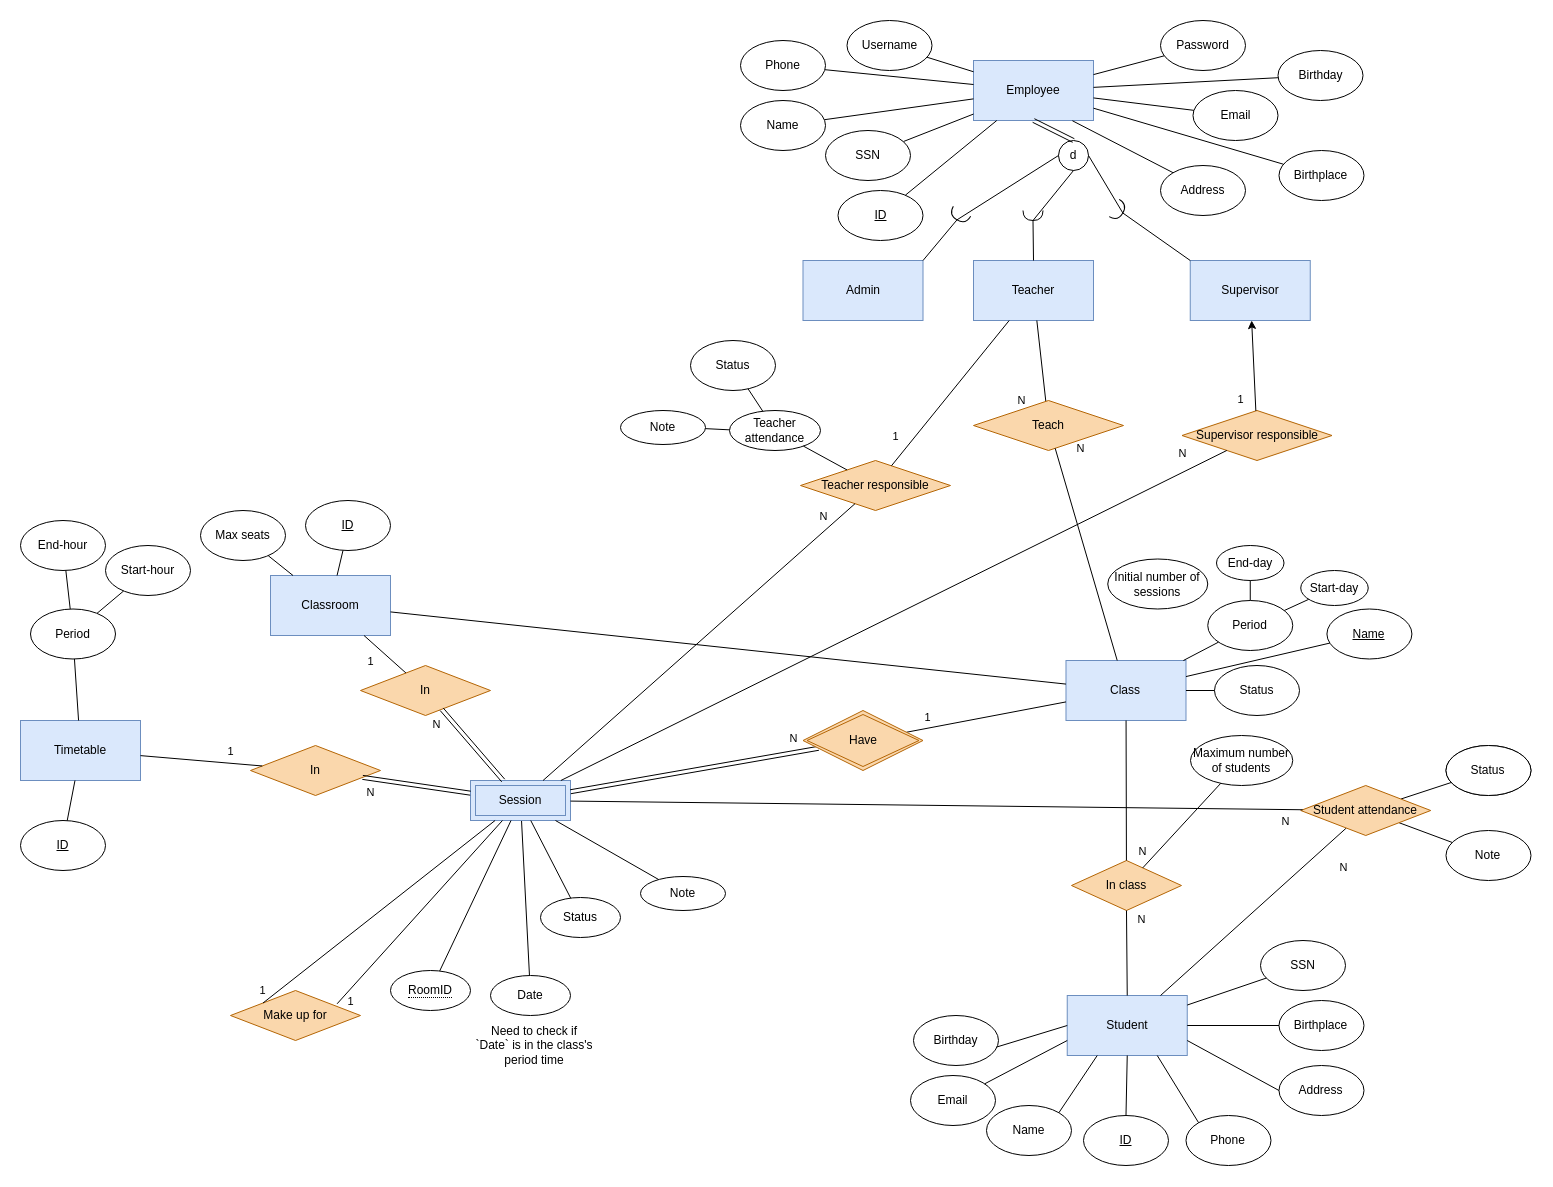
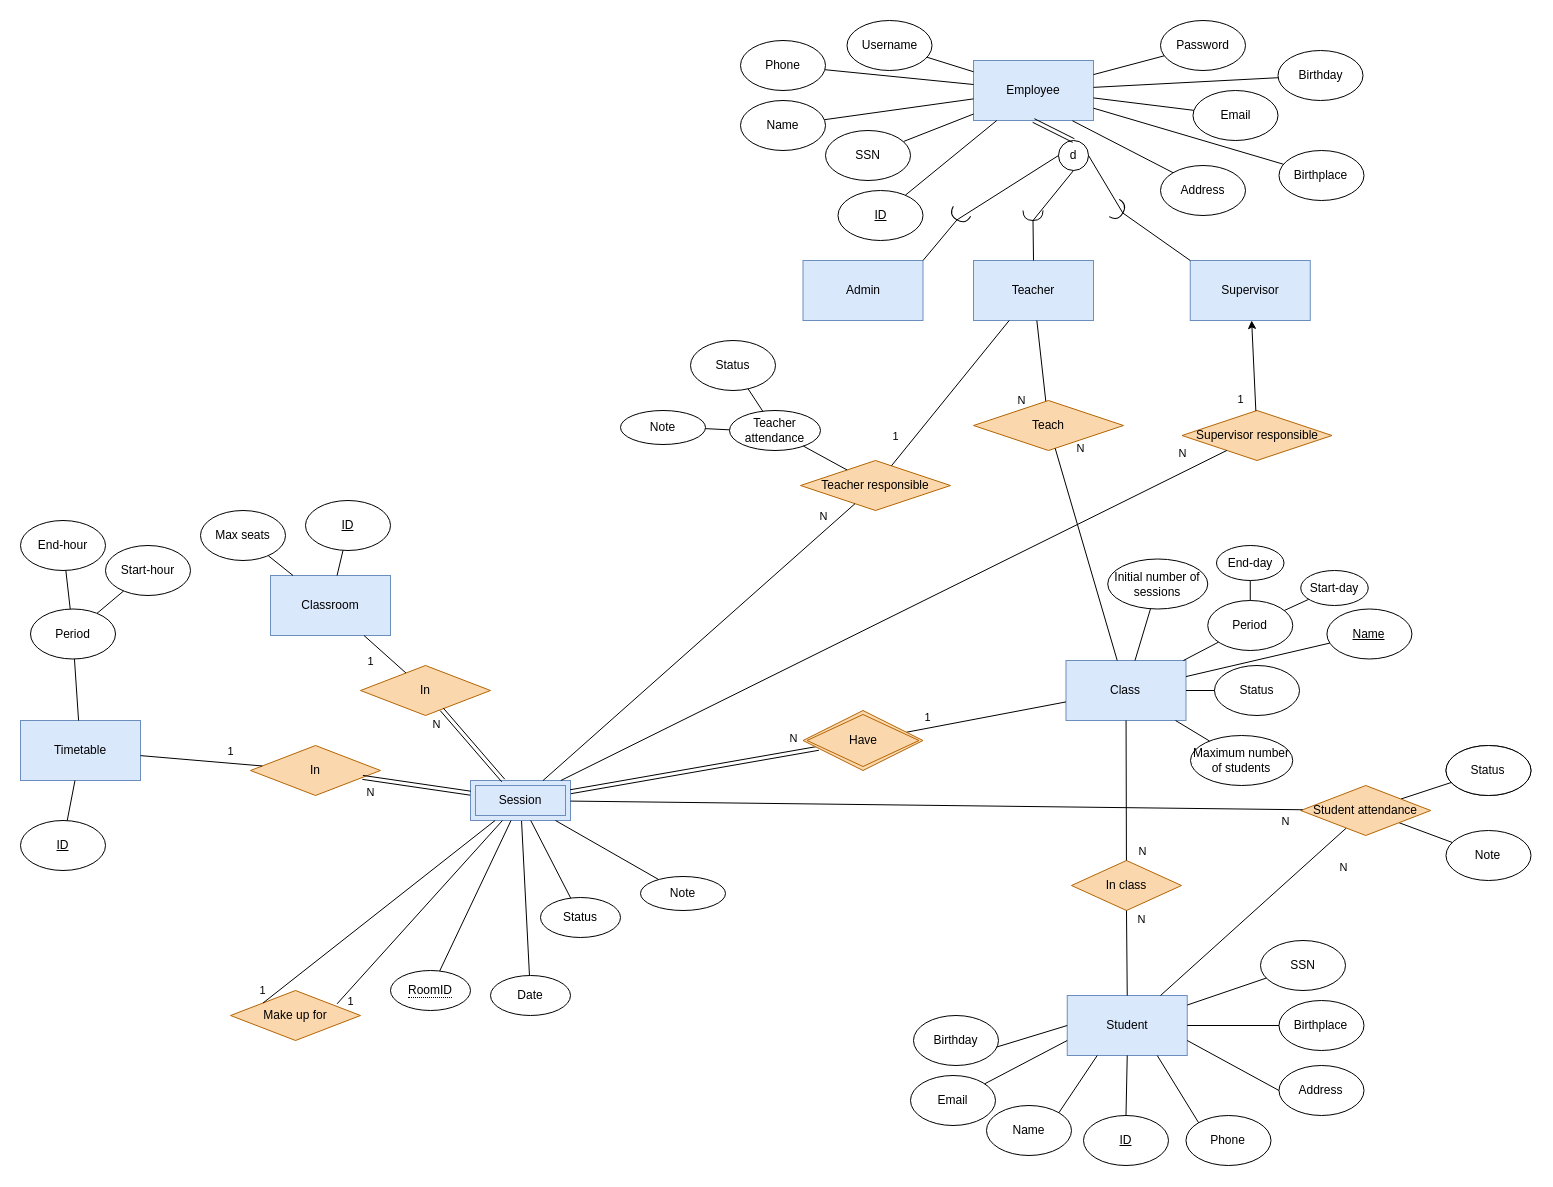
(729, 648) -> (1143, 635)
(1182, 825) -> (1193, 731)
(534, 1046) -> none
